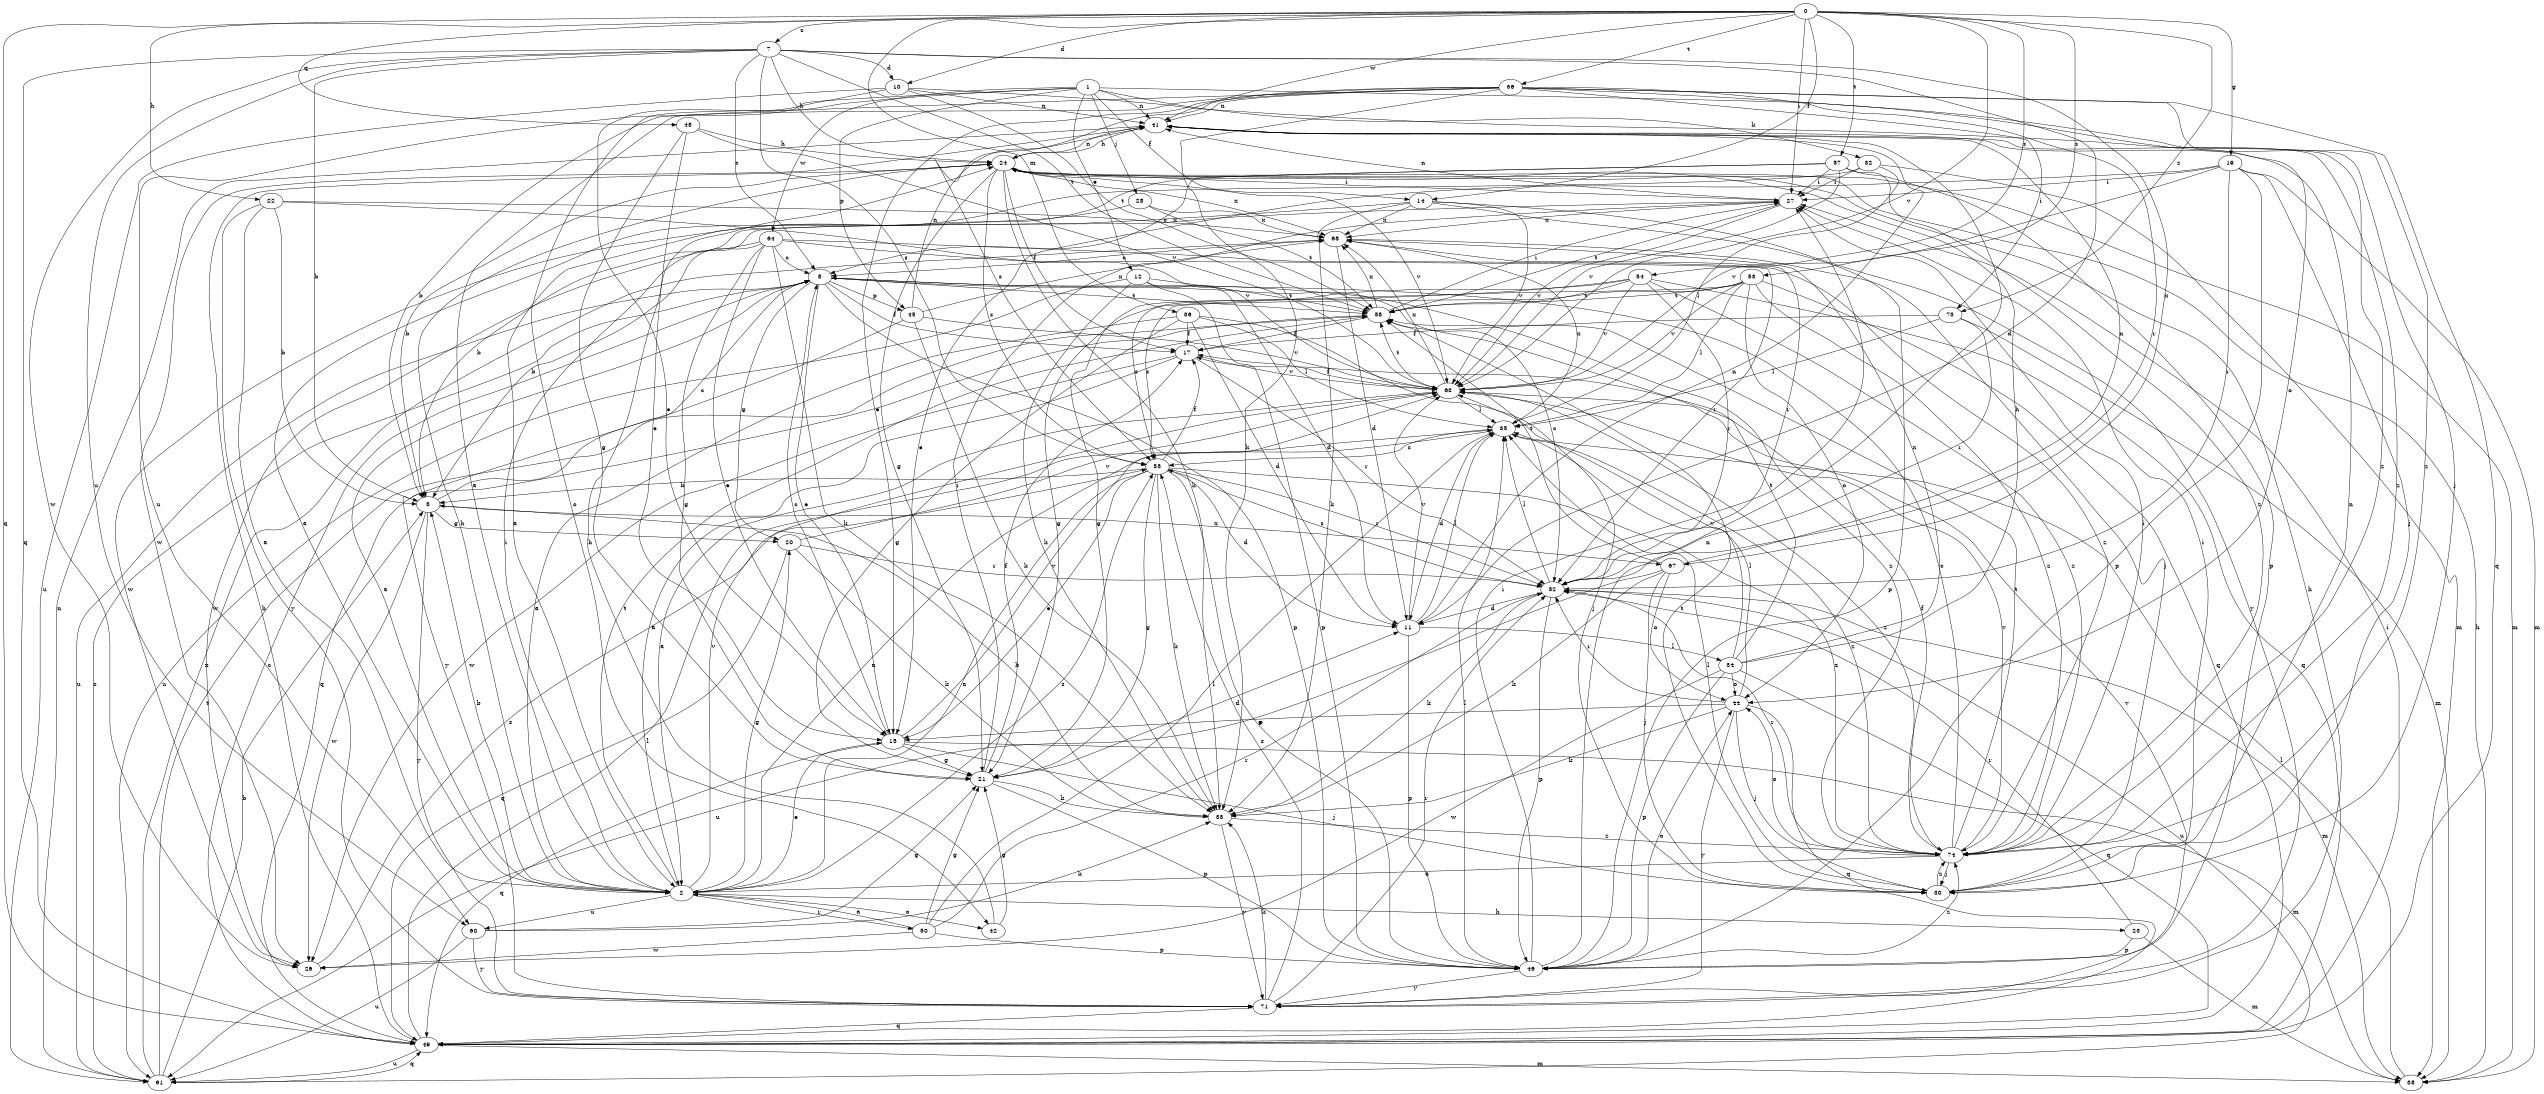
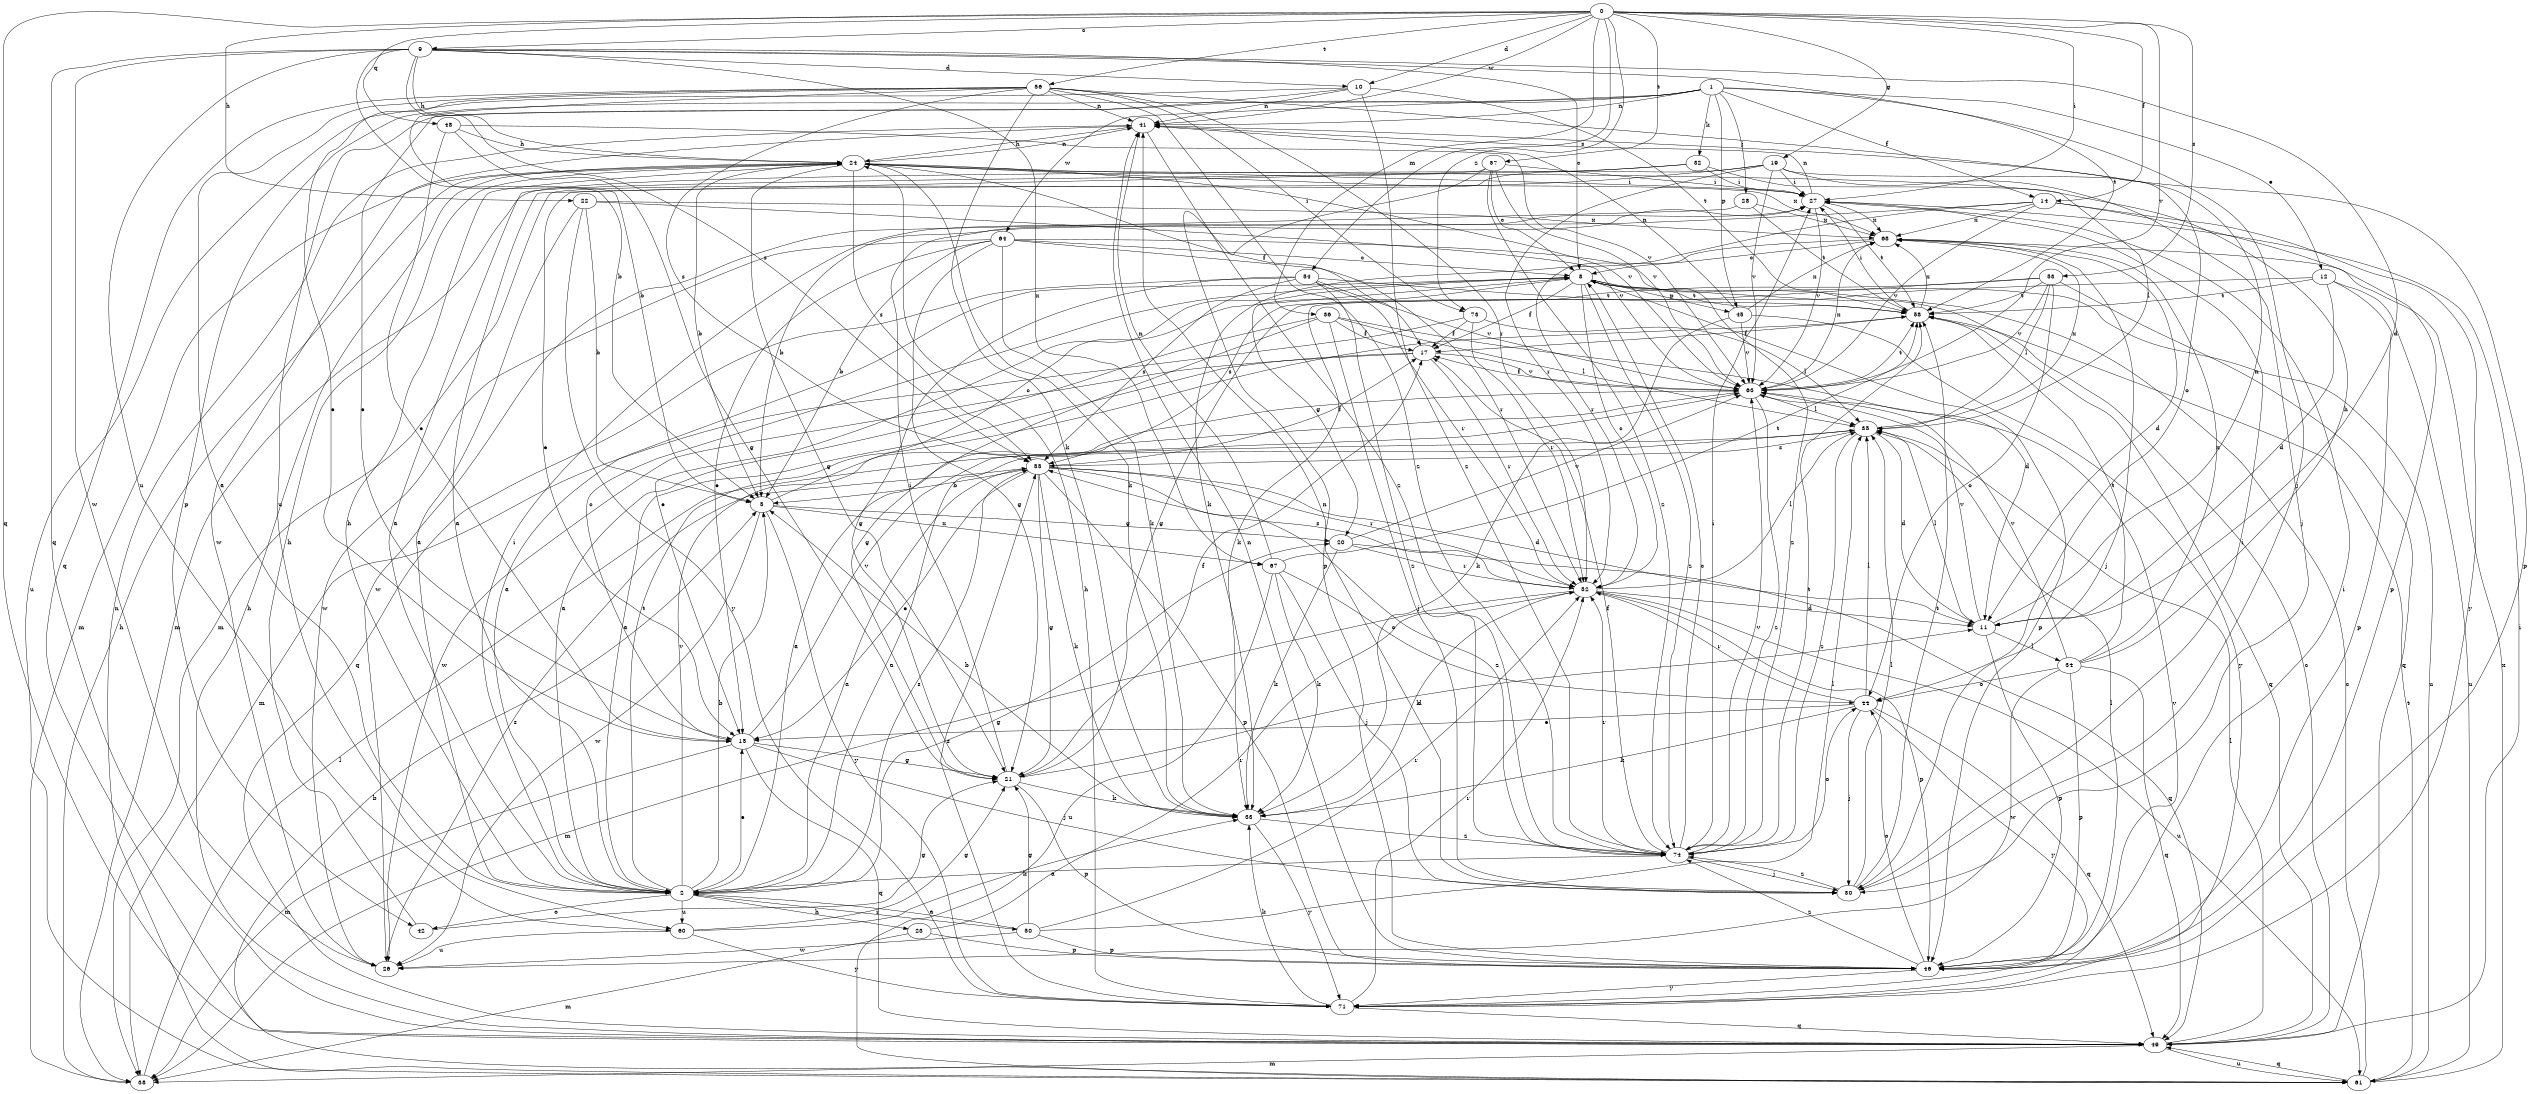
(769, 49) -> (420, 49)
(575, 505) -> (187, 505)
(2029, 527) -> none
(328, 1024) -> (534, 935)
